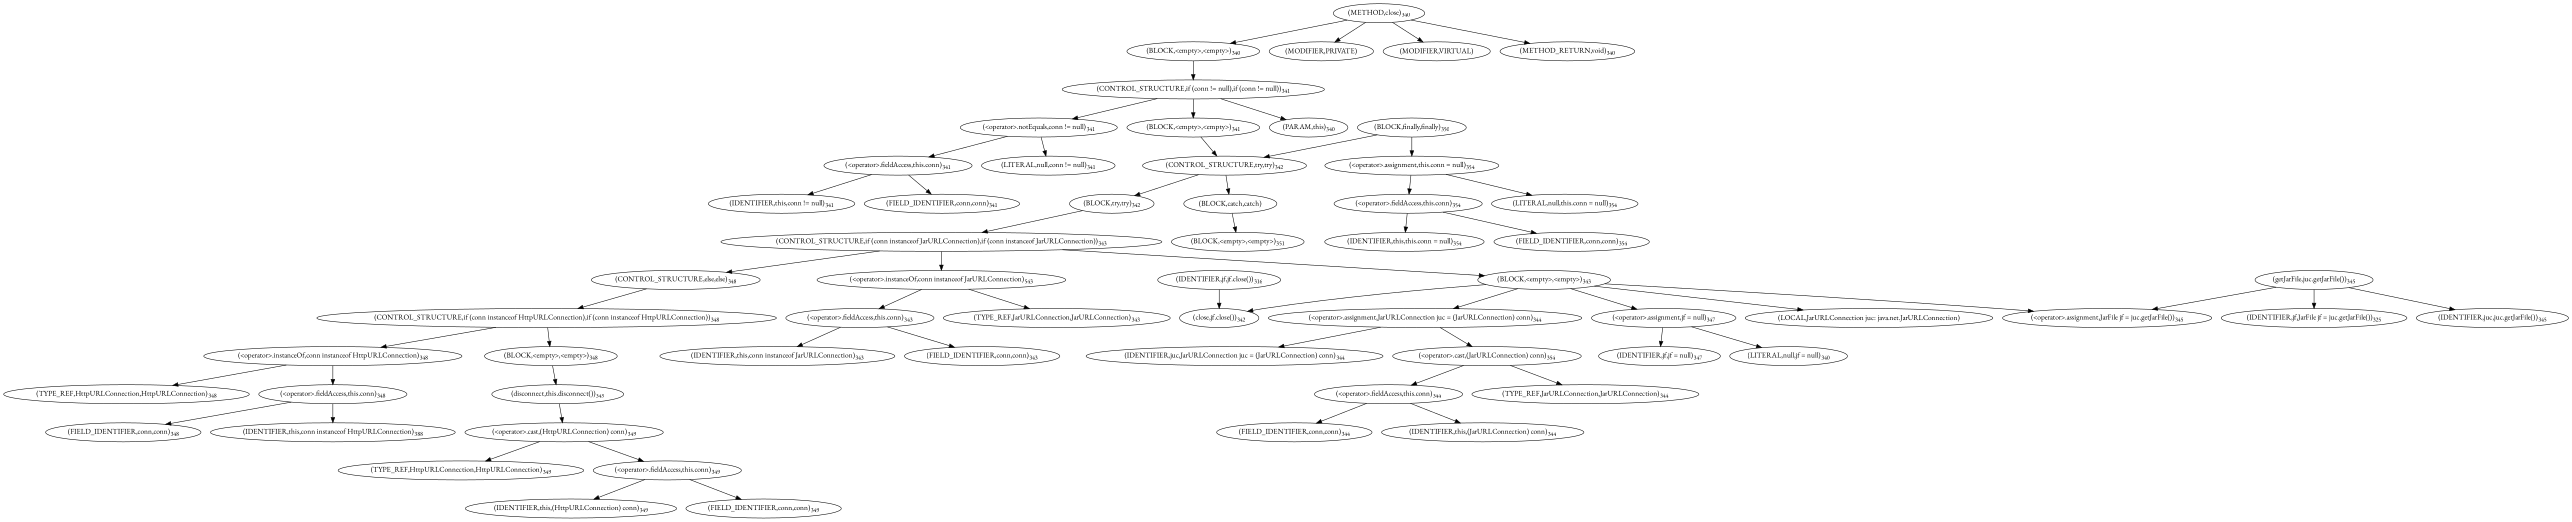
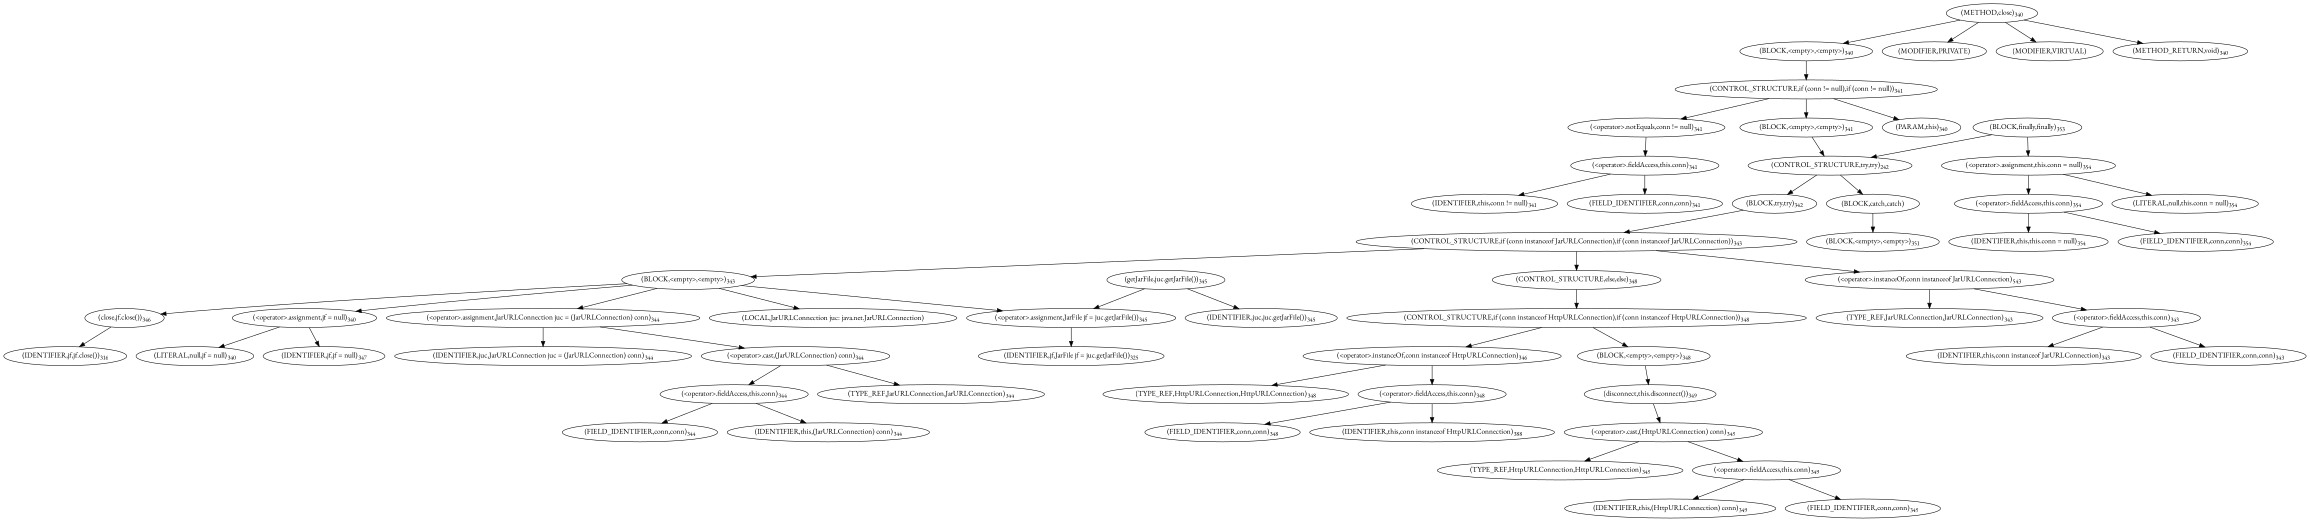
(1445, 127) -> (2061, 127)
(1279, 165) -> (1885, 165)
(1048, 166) -> none
(1219, 296) -> (98, 335)
(2314, 296) -> (1071, 334)
(1241, 317) -> (146, 317)
(1711, 317) -> (352, 317)
(424, 355) -> (1523, 355)
(1551, 355) -> (860, 355)
